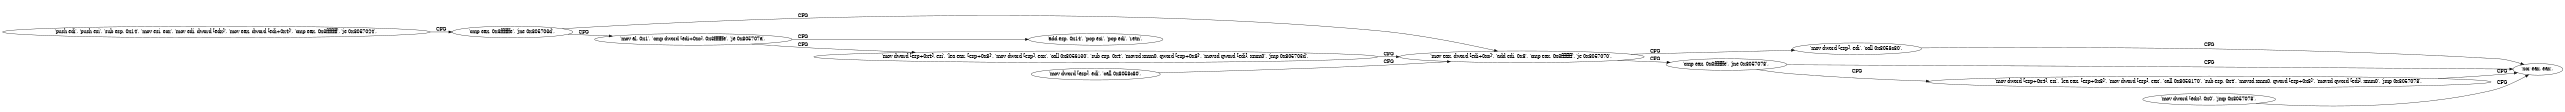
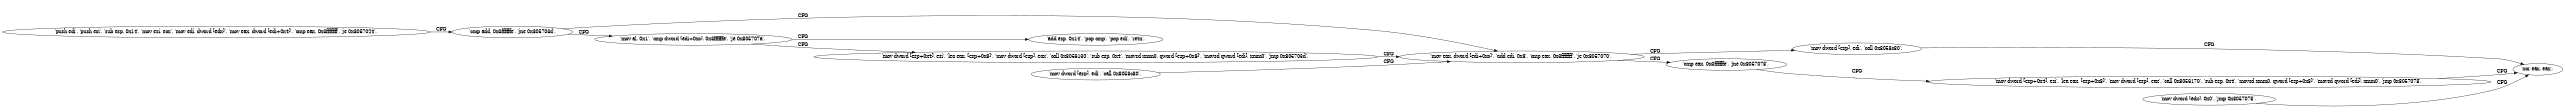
(512, 32) -> (512, 32)
(1096, 39) -> (1096, 39)
(2148, 67) -> none
